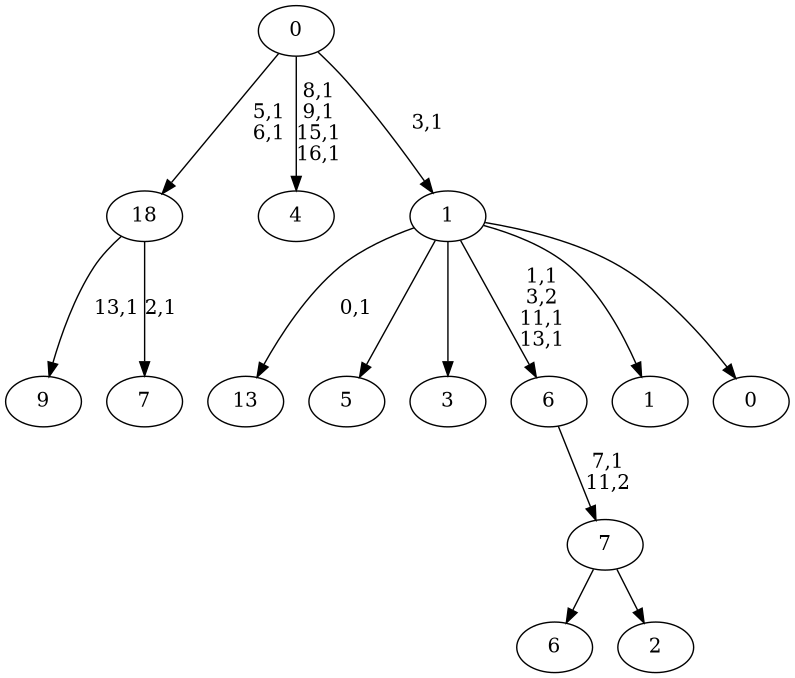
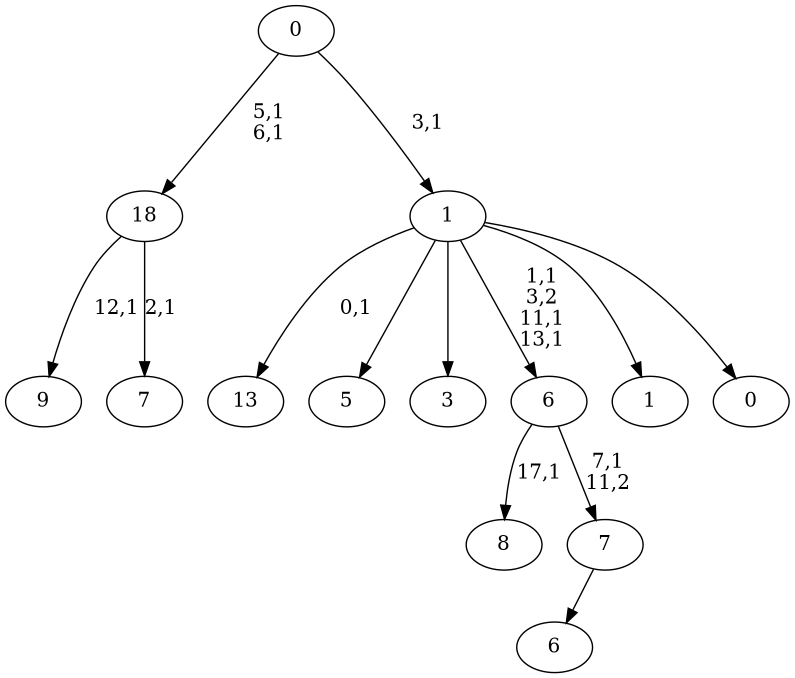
(296, 216) -> none
(117, 309) -> (117, 309)
none -> (504, 545)
(656, 647) -> none
